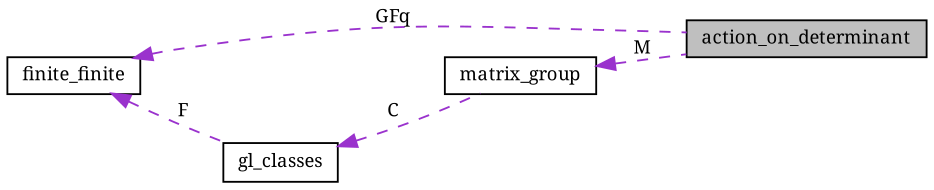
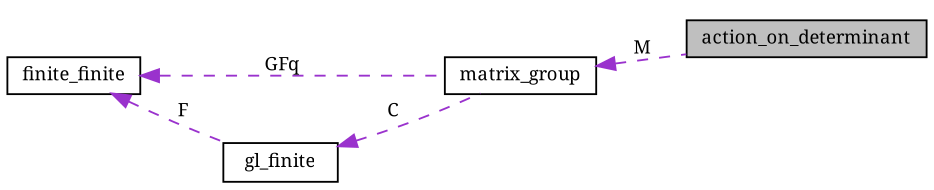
(418, 27) -> (302, 76)
(281, 162) -> (281, 162)
